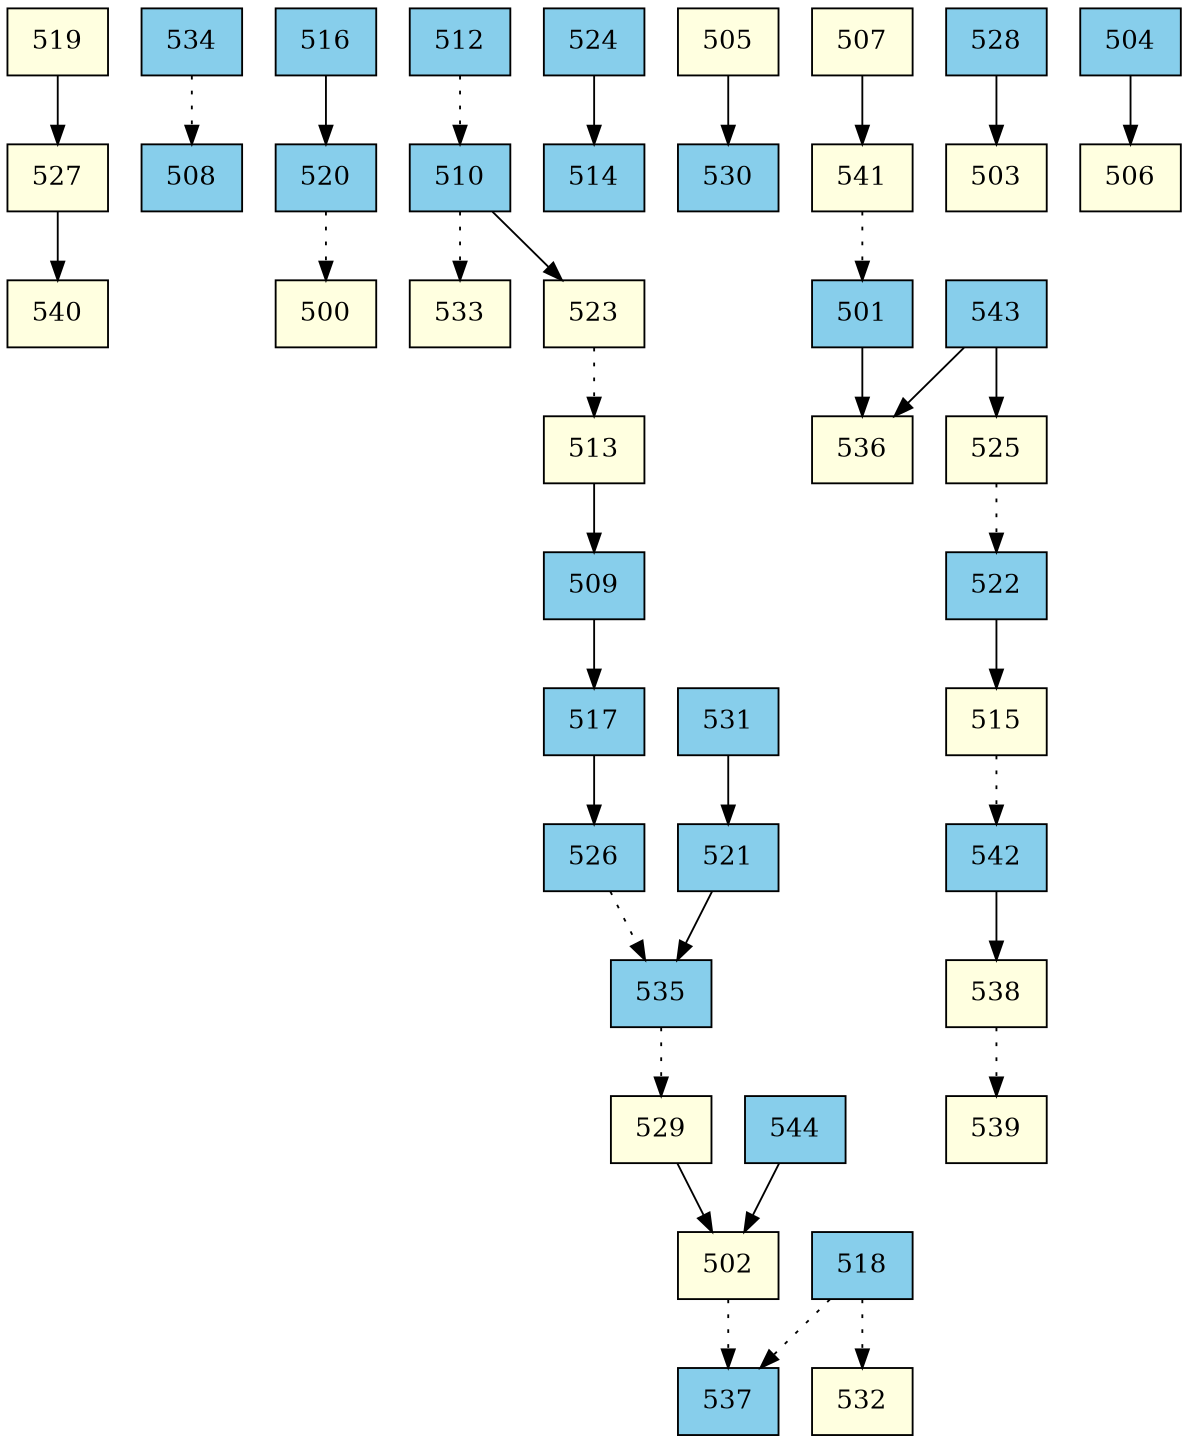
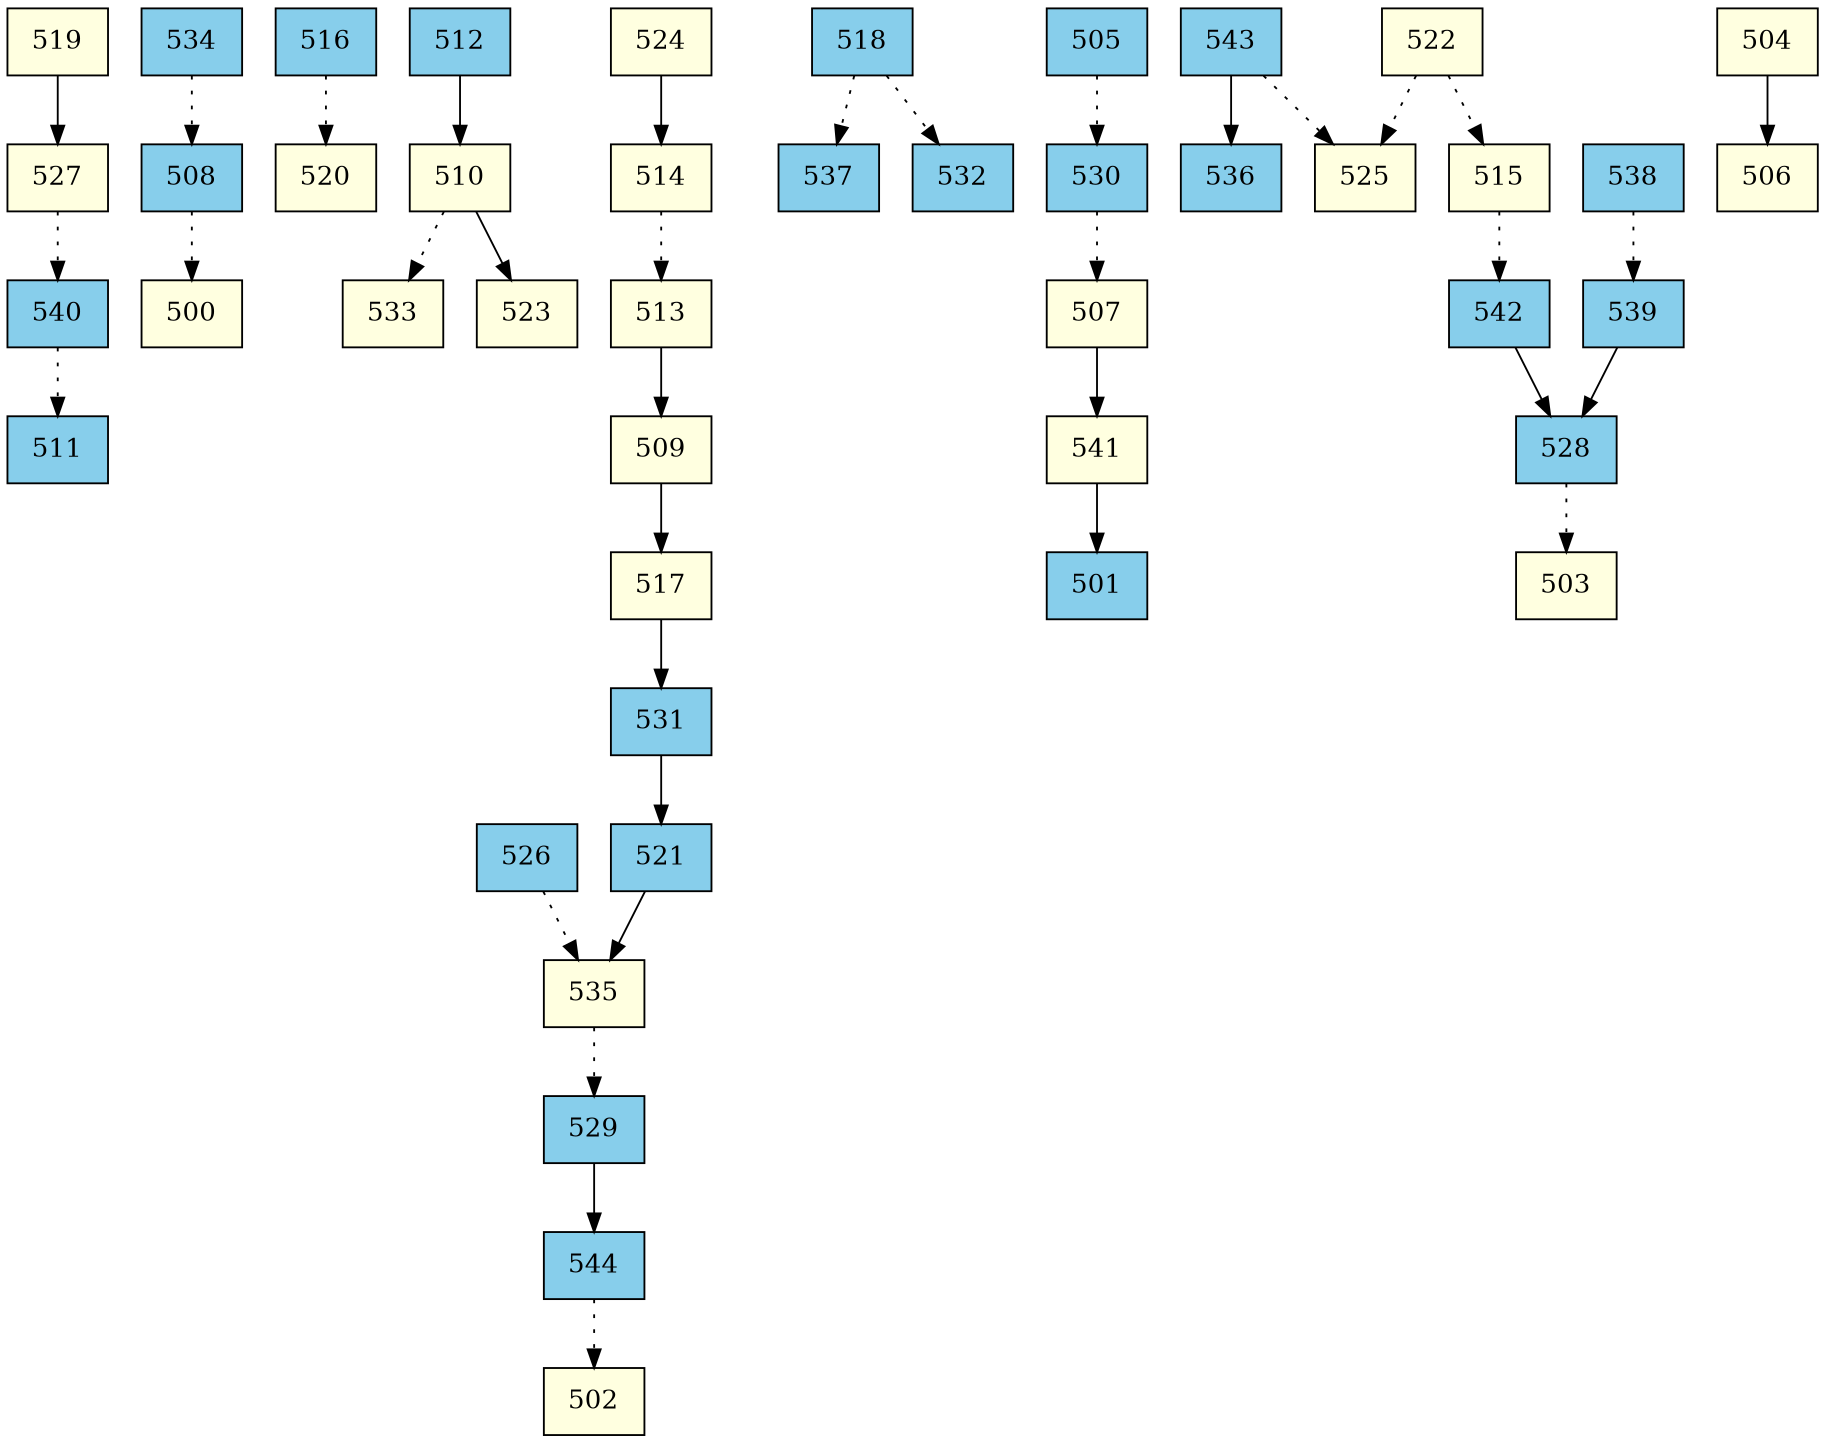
(594, 42) -> (661, 42)
(728, 42) -> (1097, 42)
(1131, 42) -> (1768, 42)
(326, 101) -> (326, 101)
(460, 101) -> (460, 101)
(728, 101) -> (1097, 101)
(996, 101) -> (1566, 509)
(326, 178) -> (326, 178)
(460, 178) -> (460, 178)
(594, 178) -> (661, 178)
(58, 237) -> (58, 237)
(326, 237) -> (192, 237)
(862, 237) -> (1097, 509)
none -> (1097, 237)
(58, 314) -> (58, 314)
(594, 373) -> (661, 237)
(862, 373) -> none
(996, 373) -> (1292, 103)
none -> (1604, 373)
none -> (58, 450)
(862, 450) -> (1231, 178)
(996, 509) -> (1403, 102)
(594, 586) -> (661, 450)
(996, 586) -> (1432, 42)
(996, 645) -> (1462, 102)
(594, 722) -> (661, 586)
(594, 780) -> (661, 645)
(996, 916) -> (1529, 373)
(661, 994) -> (594, 994)
(996, 994) -> (1633, 178)
(661, 1130) -> (594, 1130)
(996, 1130) -> (1633, 314)
(690, 1189) -> (594, 1188)
(766, 1189) -> (594, 1324)
(728, 1324) -> none
(862, 1402) -> (963, 178)
